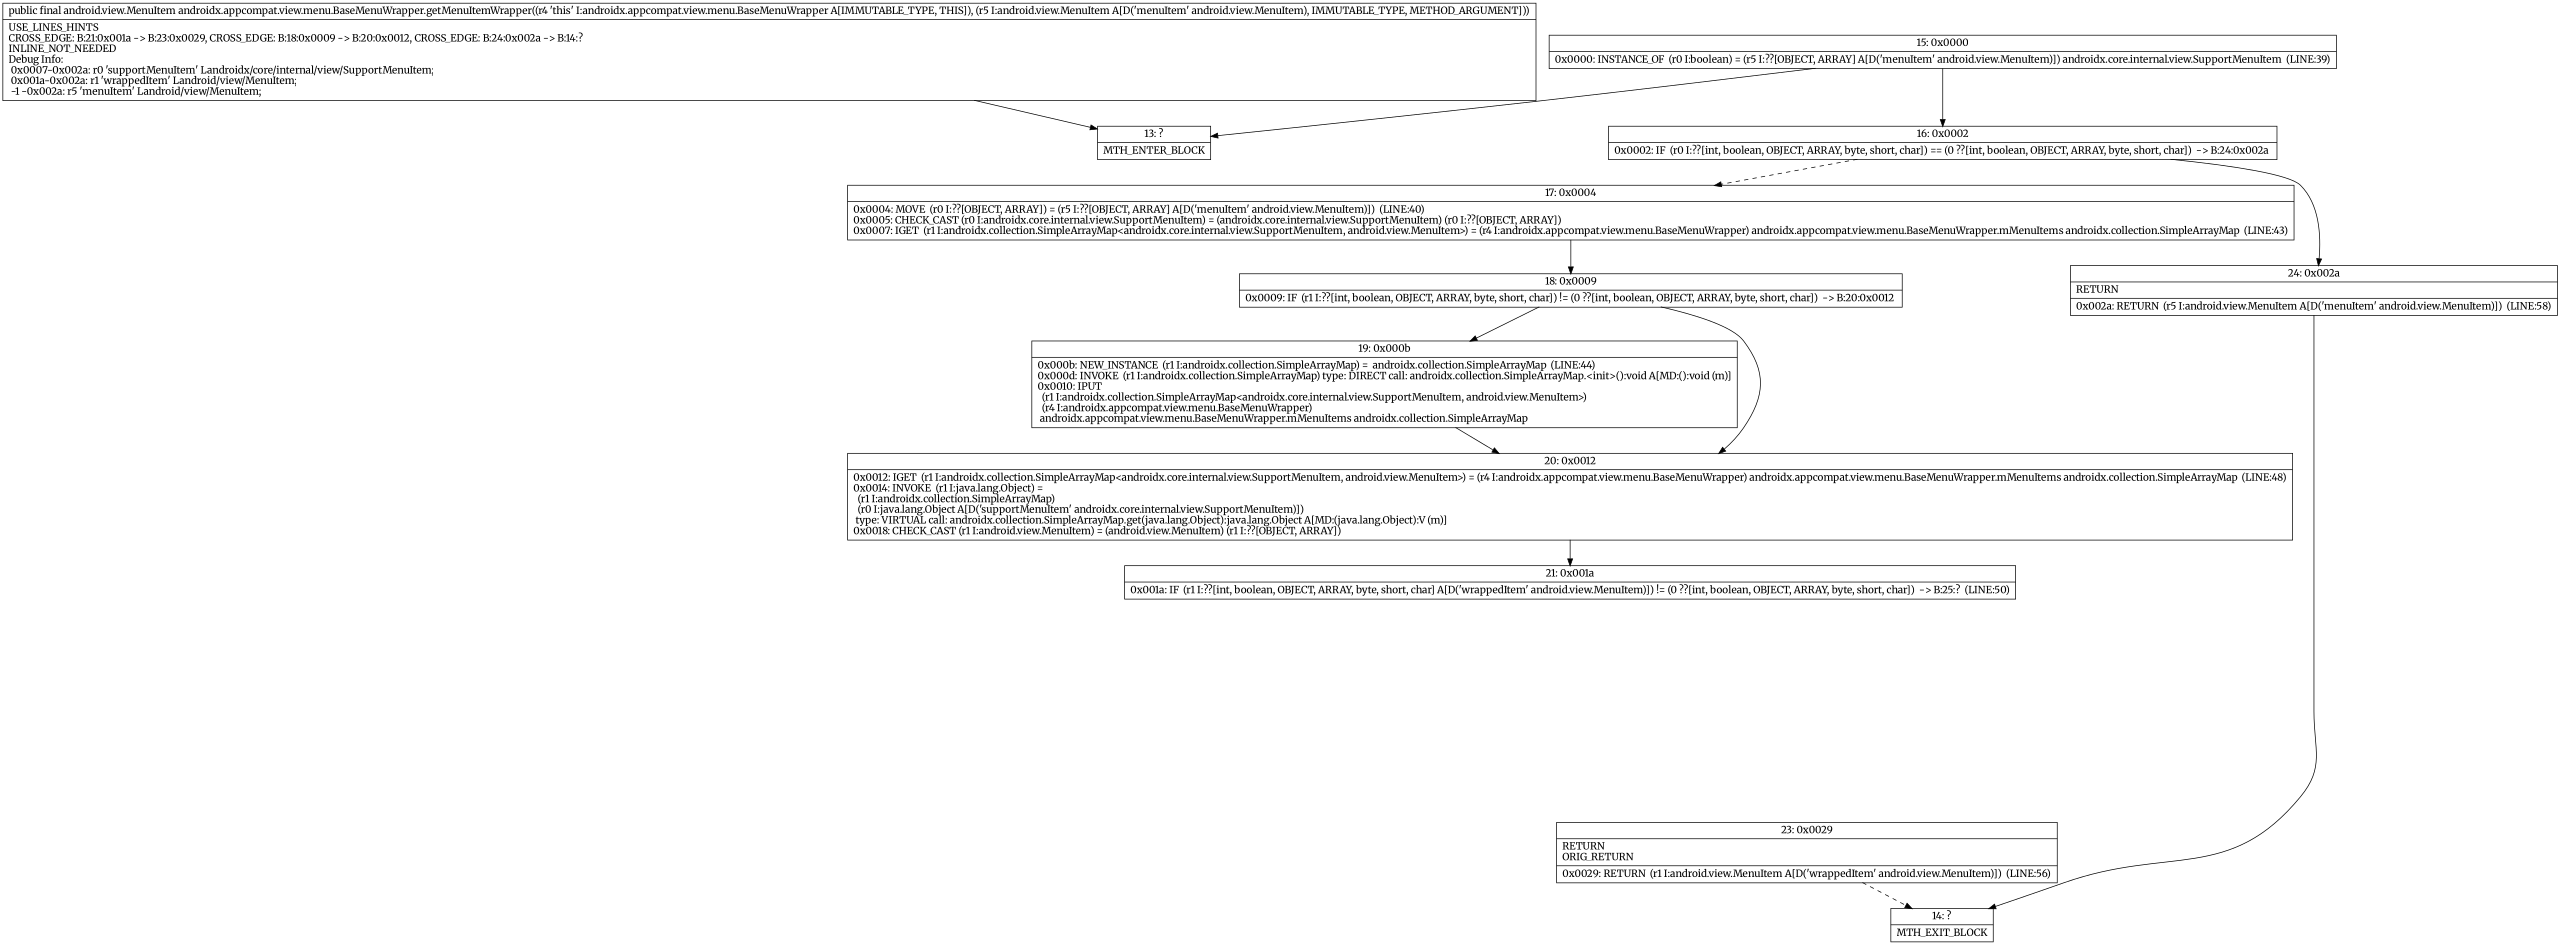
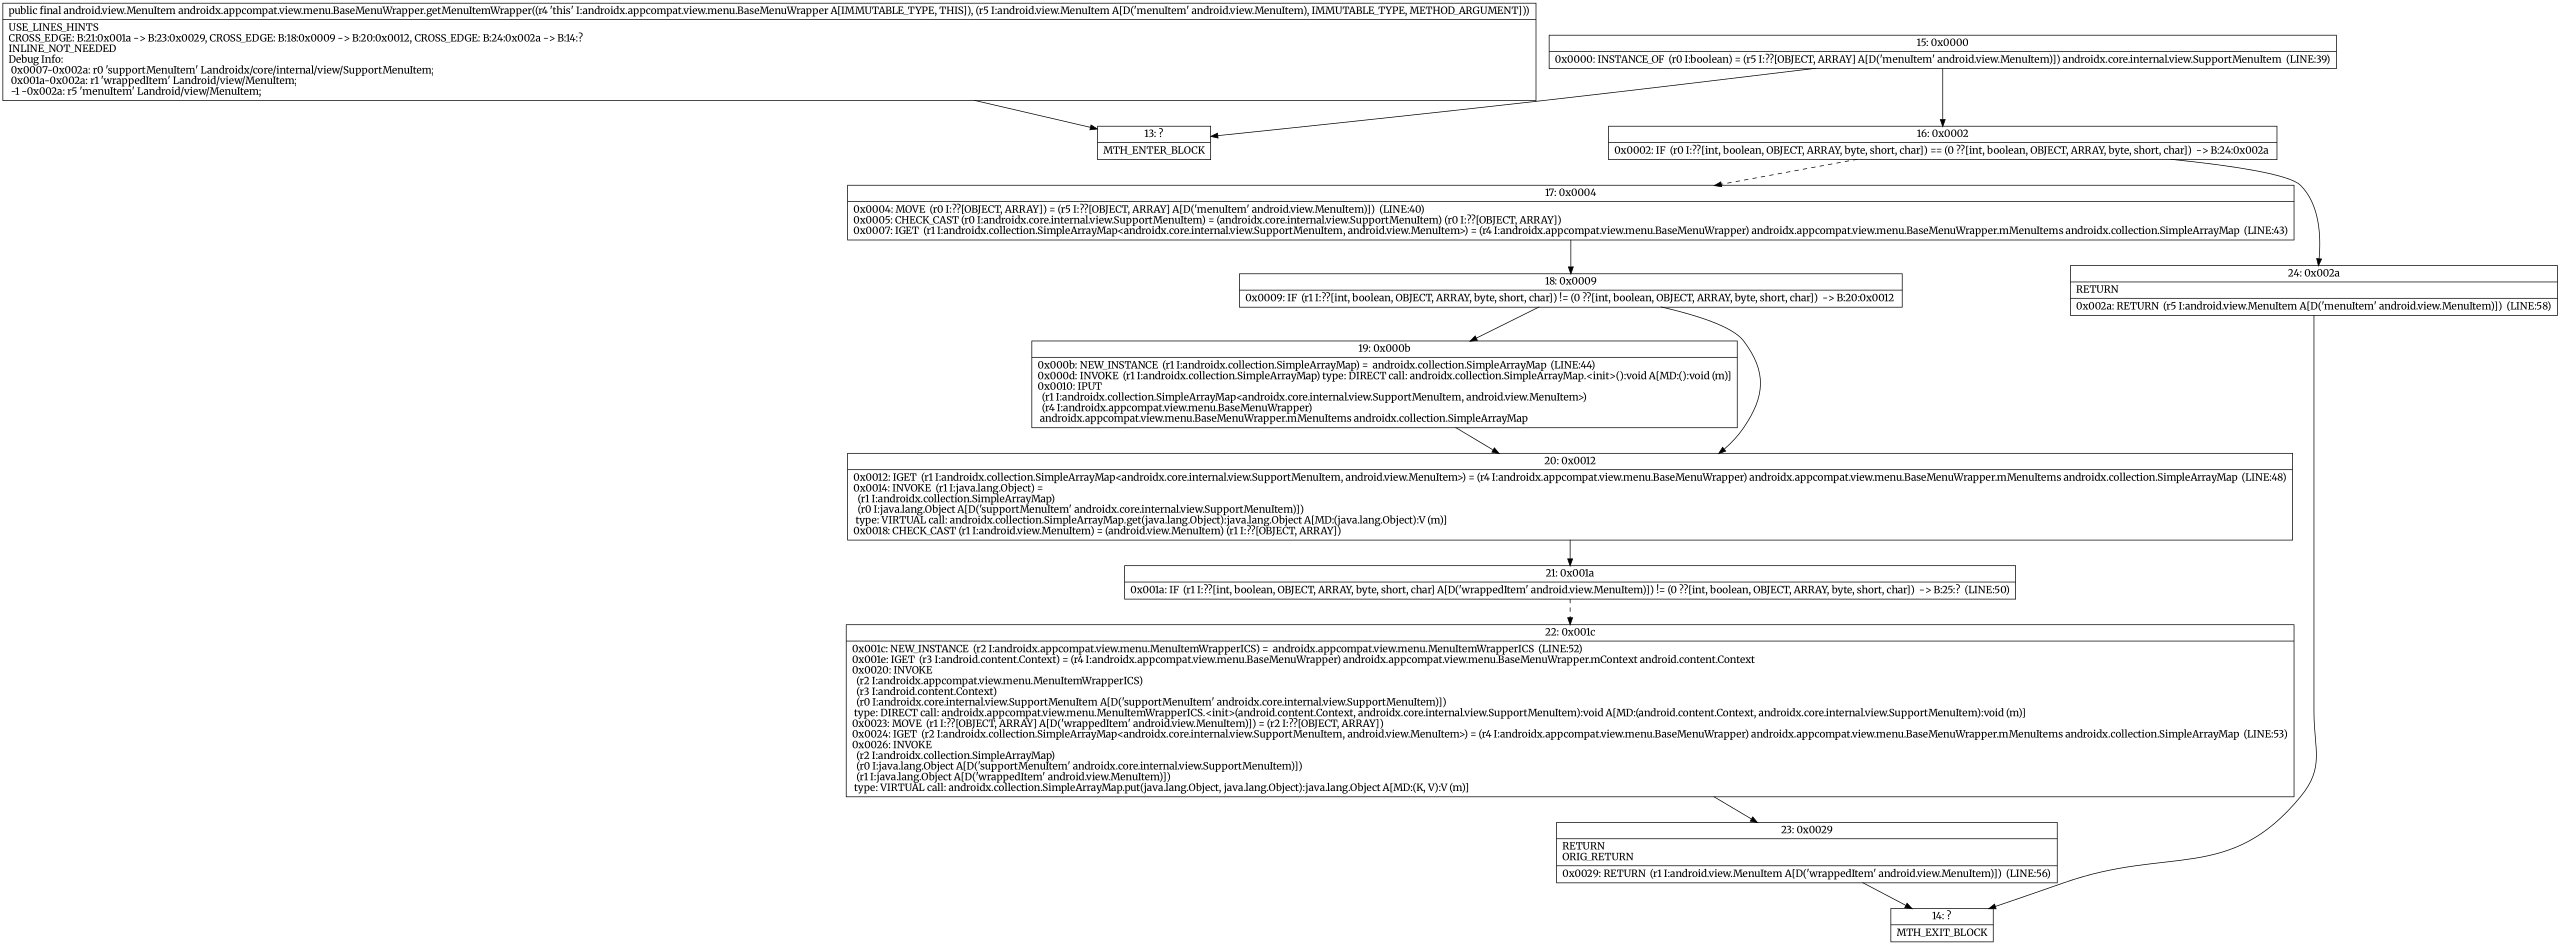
none -> (1570, 711)
(1884, 894) -> (1884, 894)
